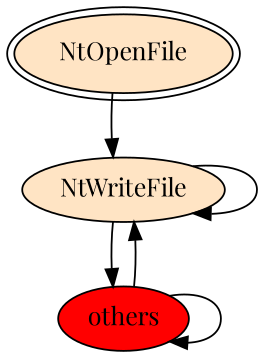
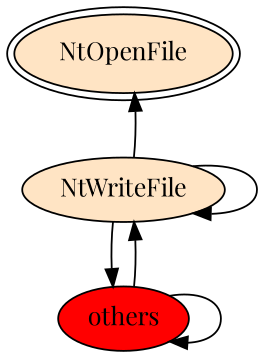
(111, 116) -> (135, 134)
